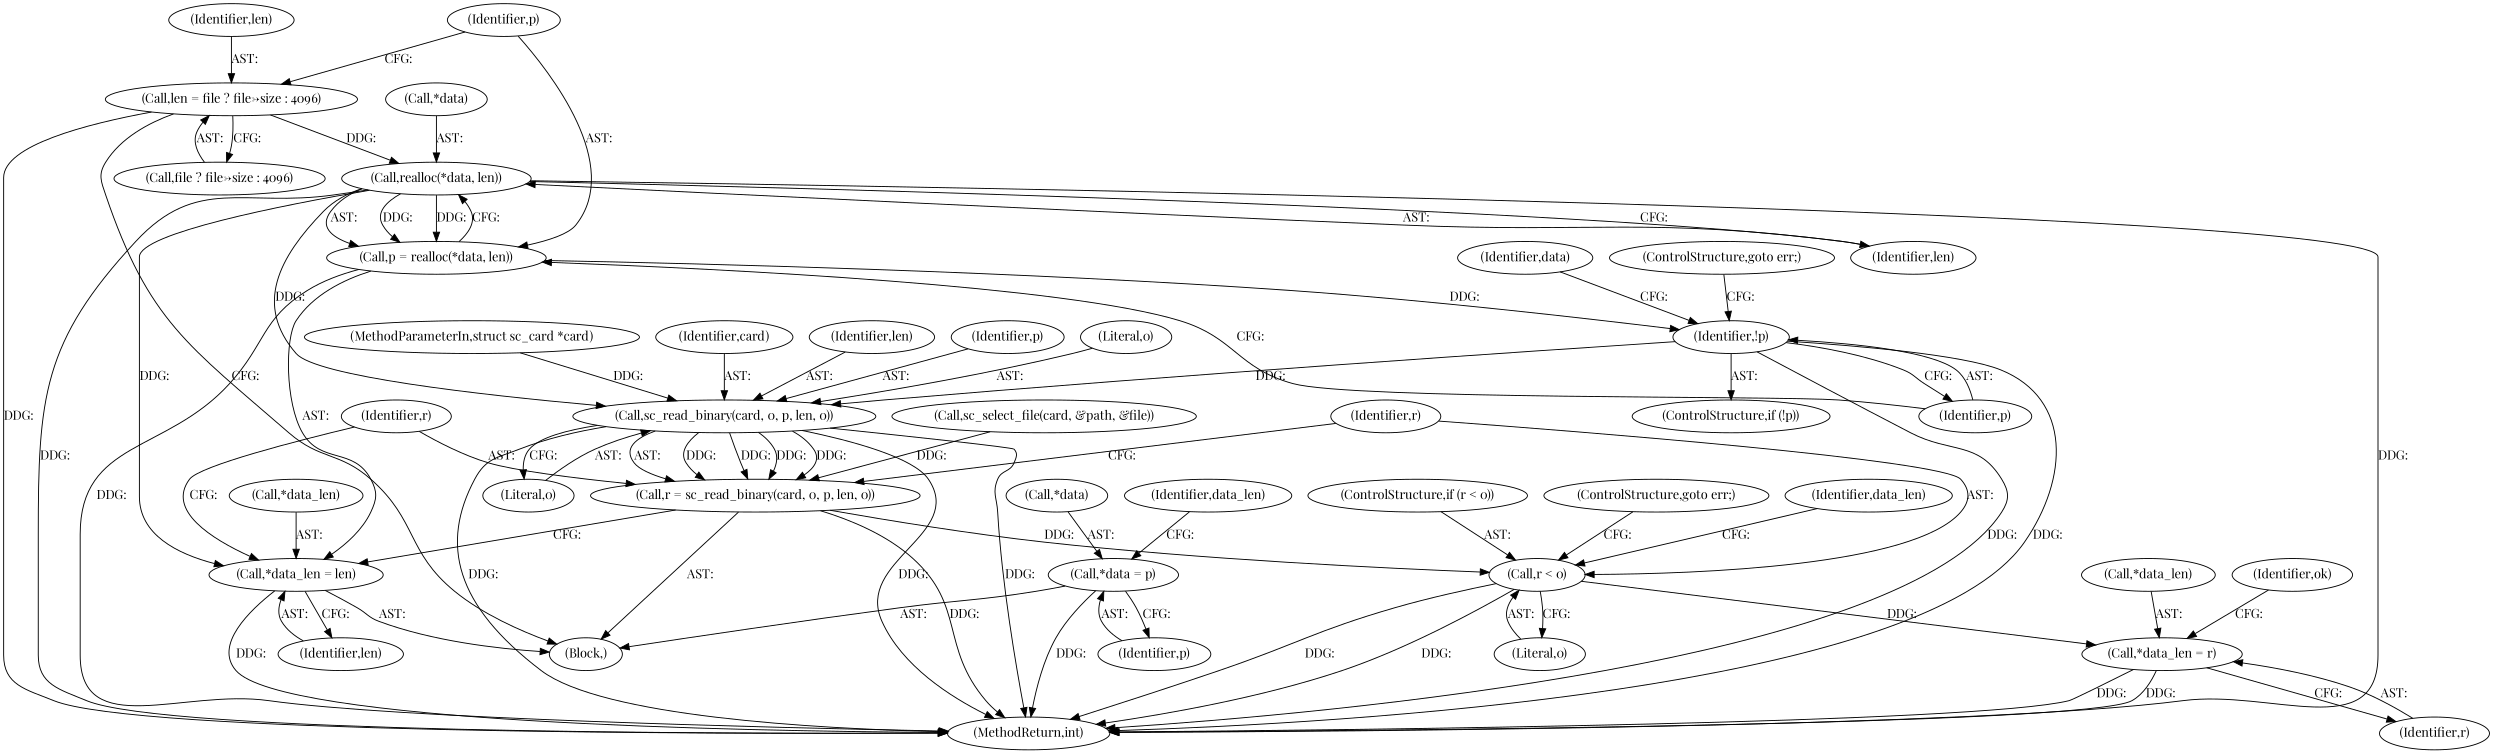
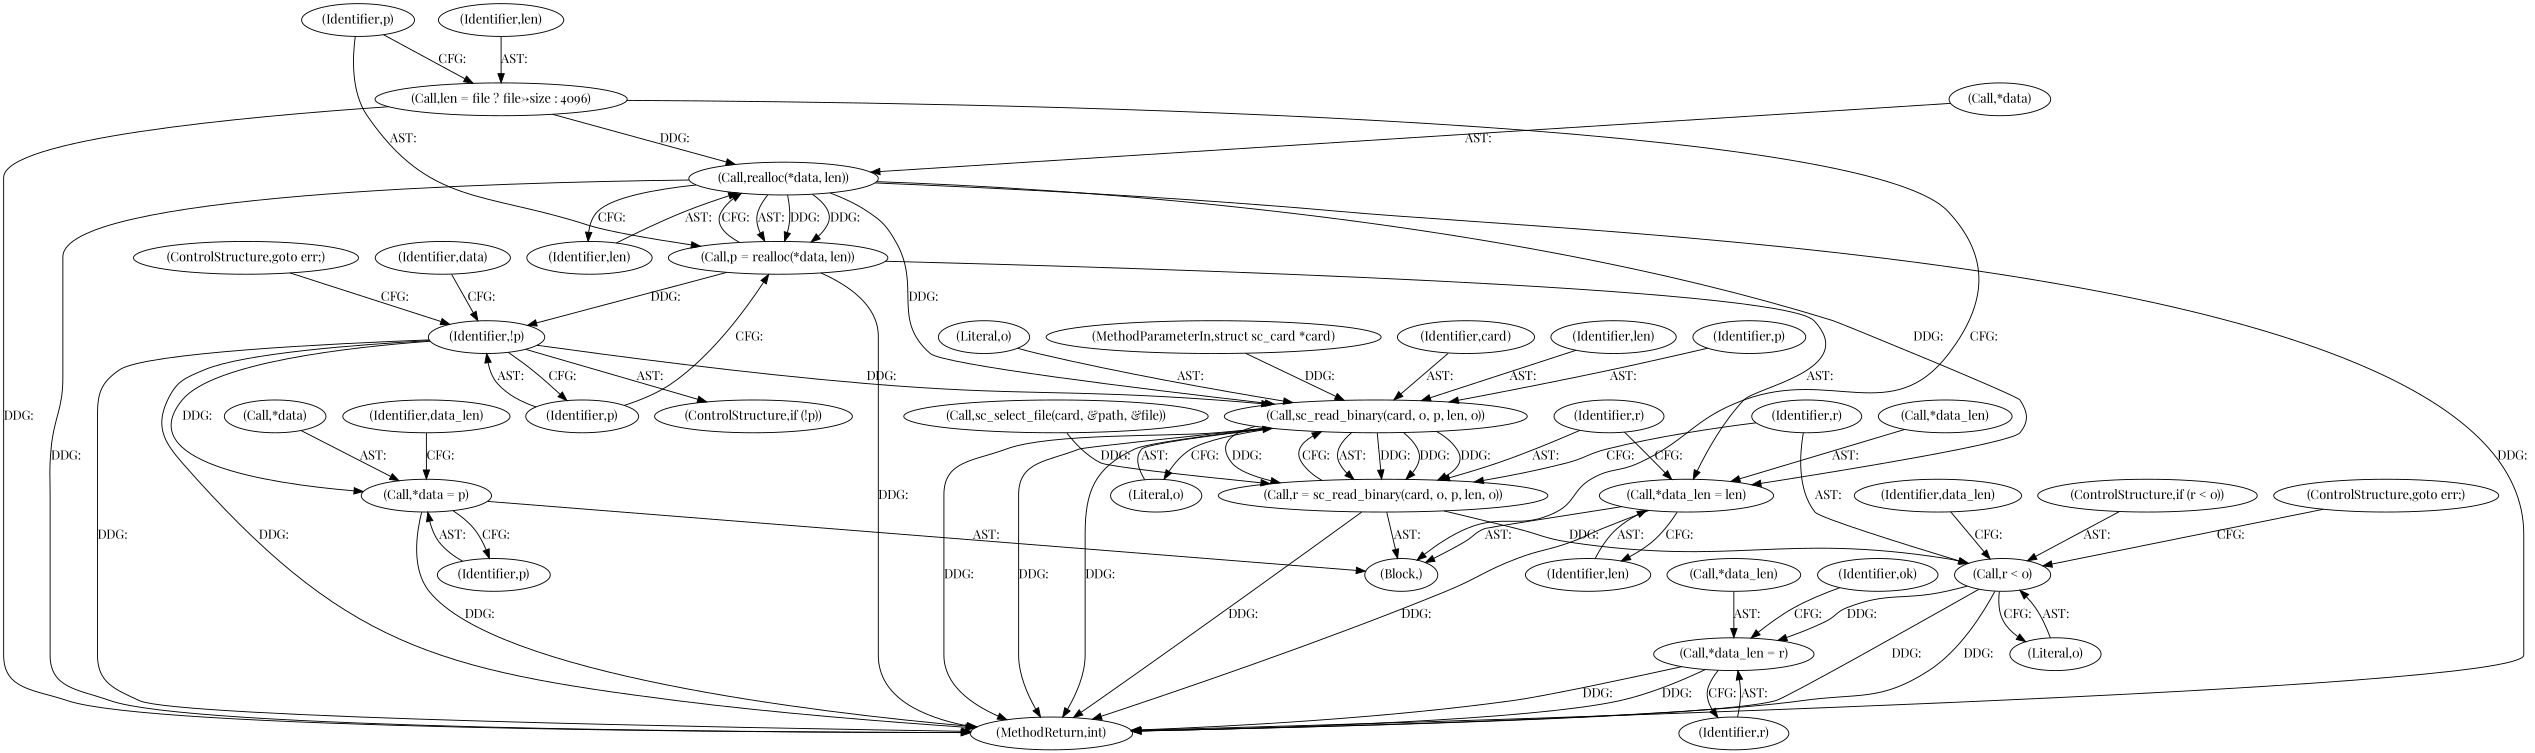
(220, 179) -> none
none -> (193, 392)
(522, 536) -> (1300, 460)
